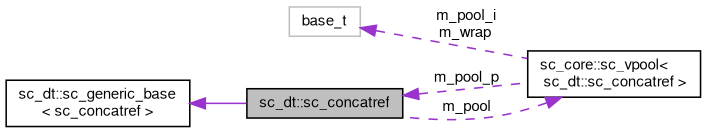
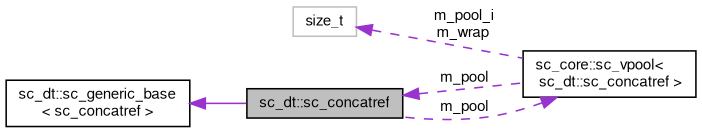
(325, 22) -> (325, 22)
(465, 78) -> (463, 78)
